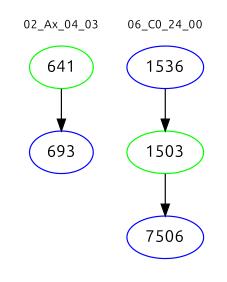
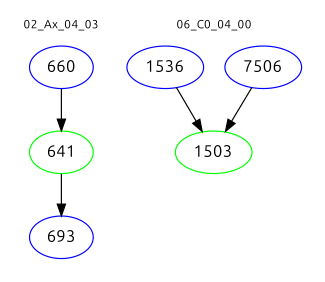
(165, 25) -> (214, 25)
none -> (61, 67)
(165, 189) -> (242, 104)
